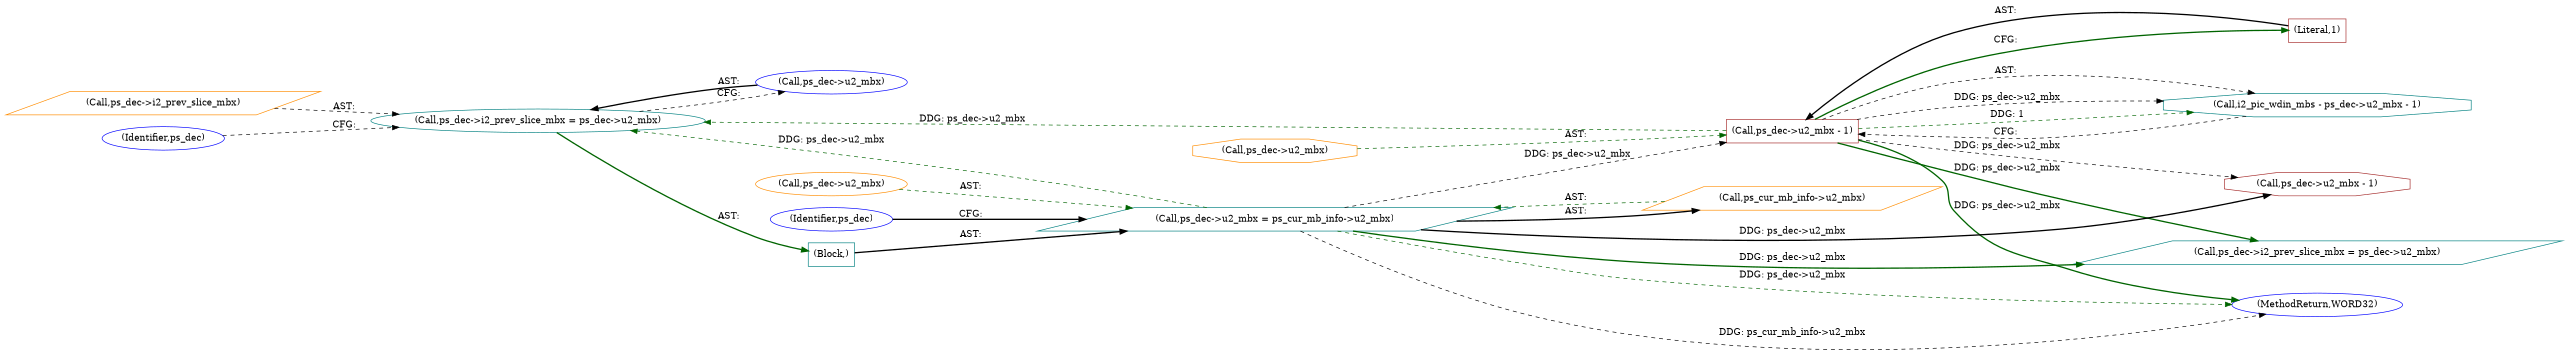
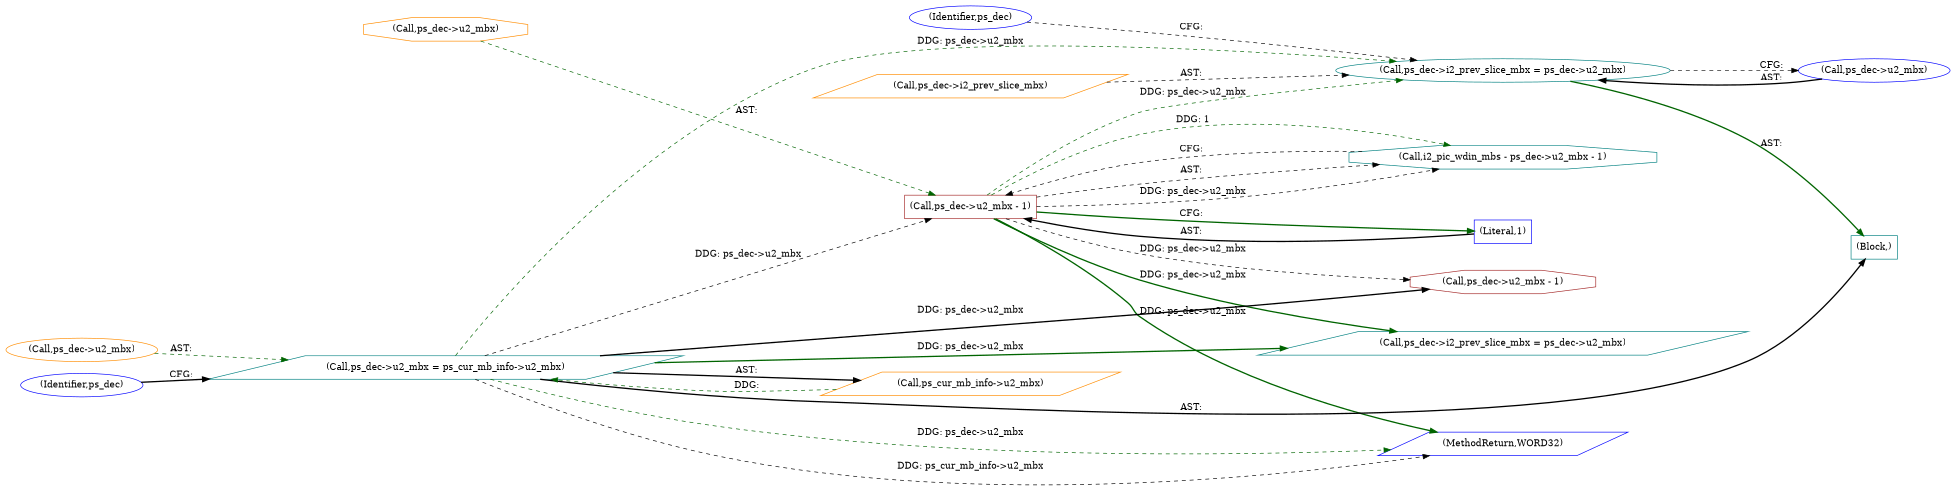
(2317, 31) -> (1503, 232)
(1578, 197) -> (748, 385)
(987, 242) -> (1221, 414)
(2317, 305) -> (1503, 444)
